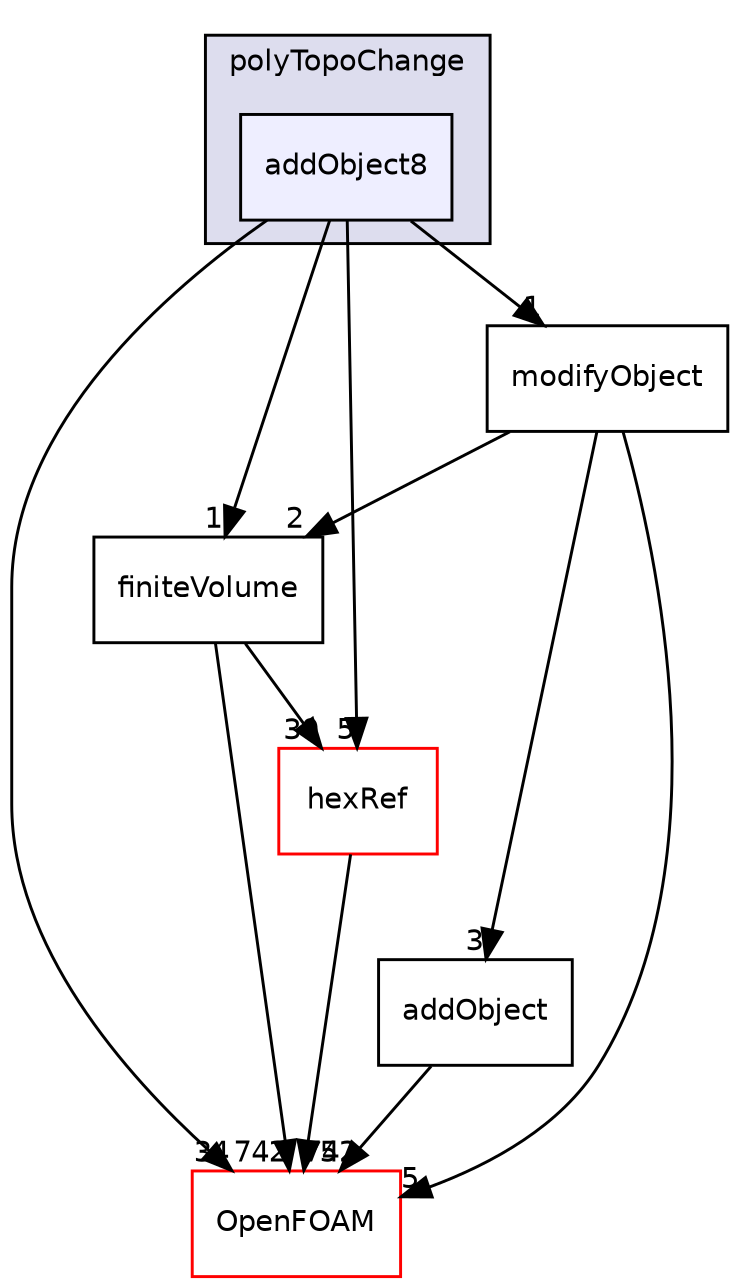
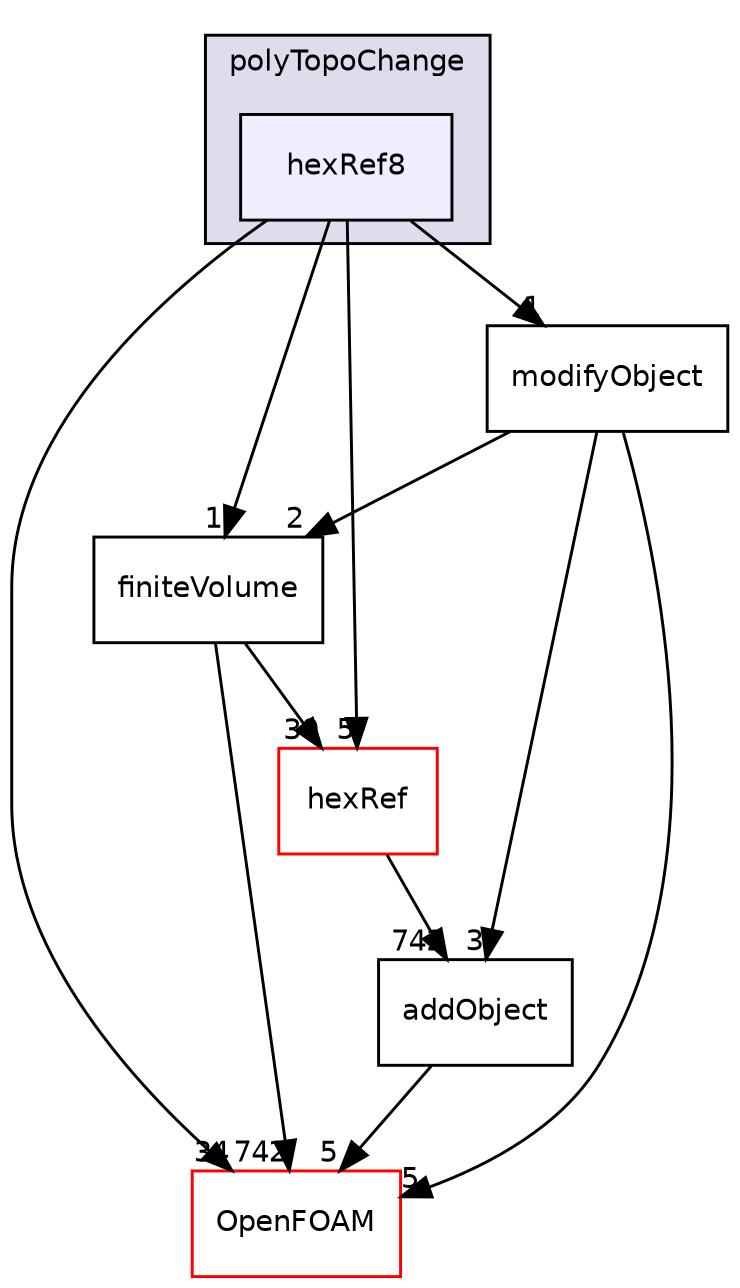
(346, 167) -> (346, 167)
(329, 997) -> (409, 894)
